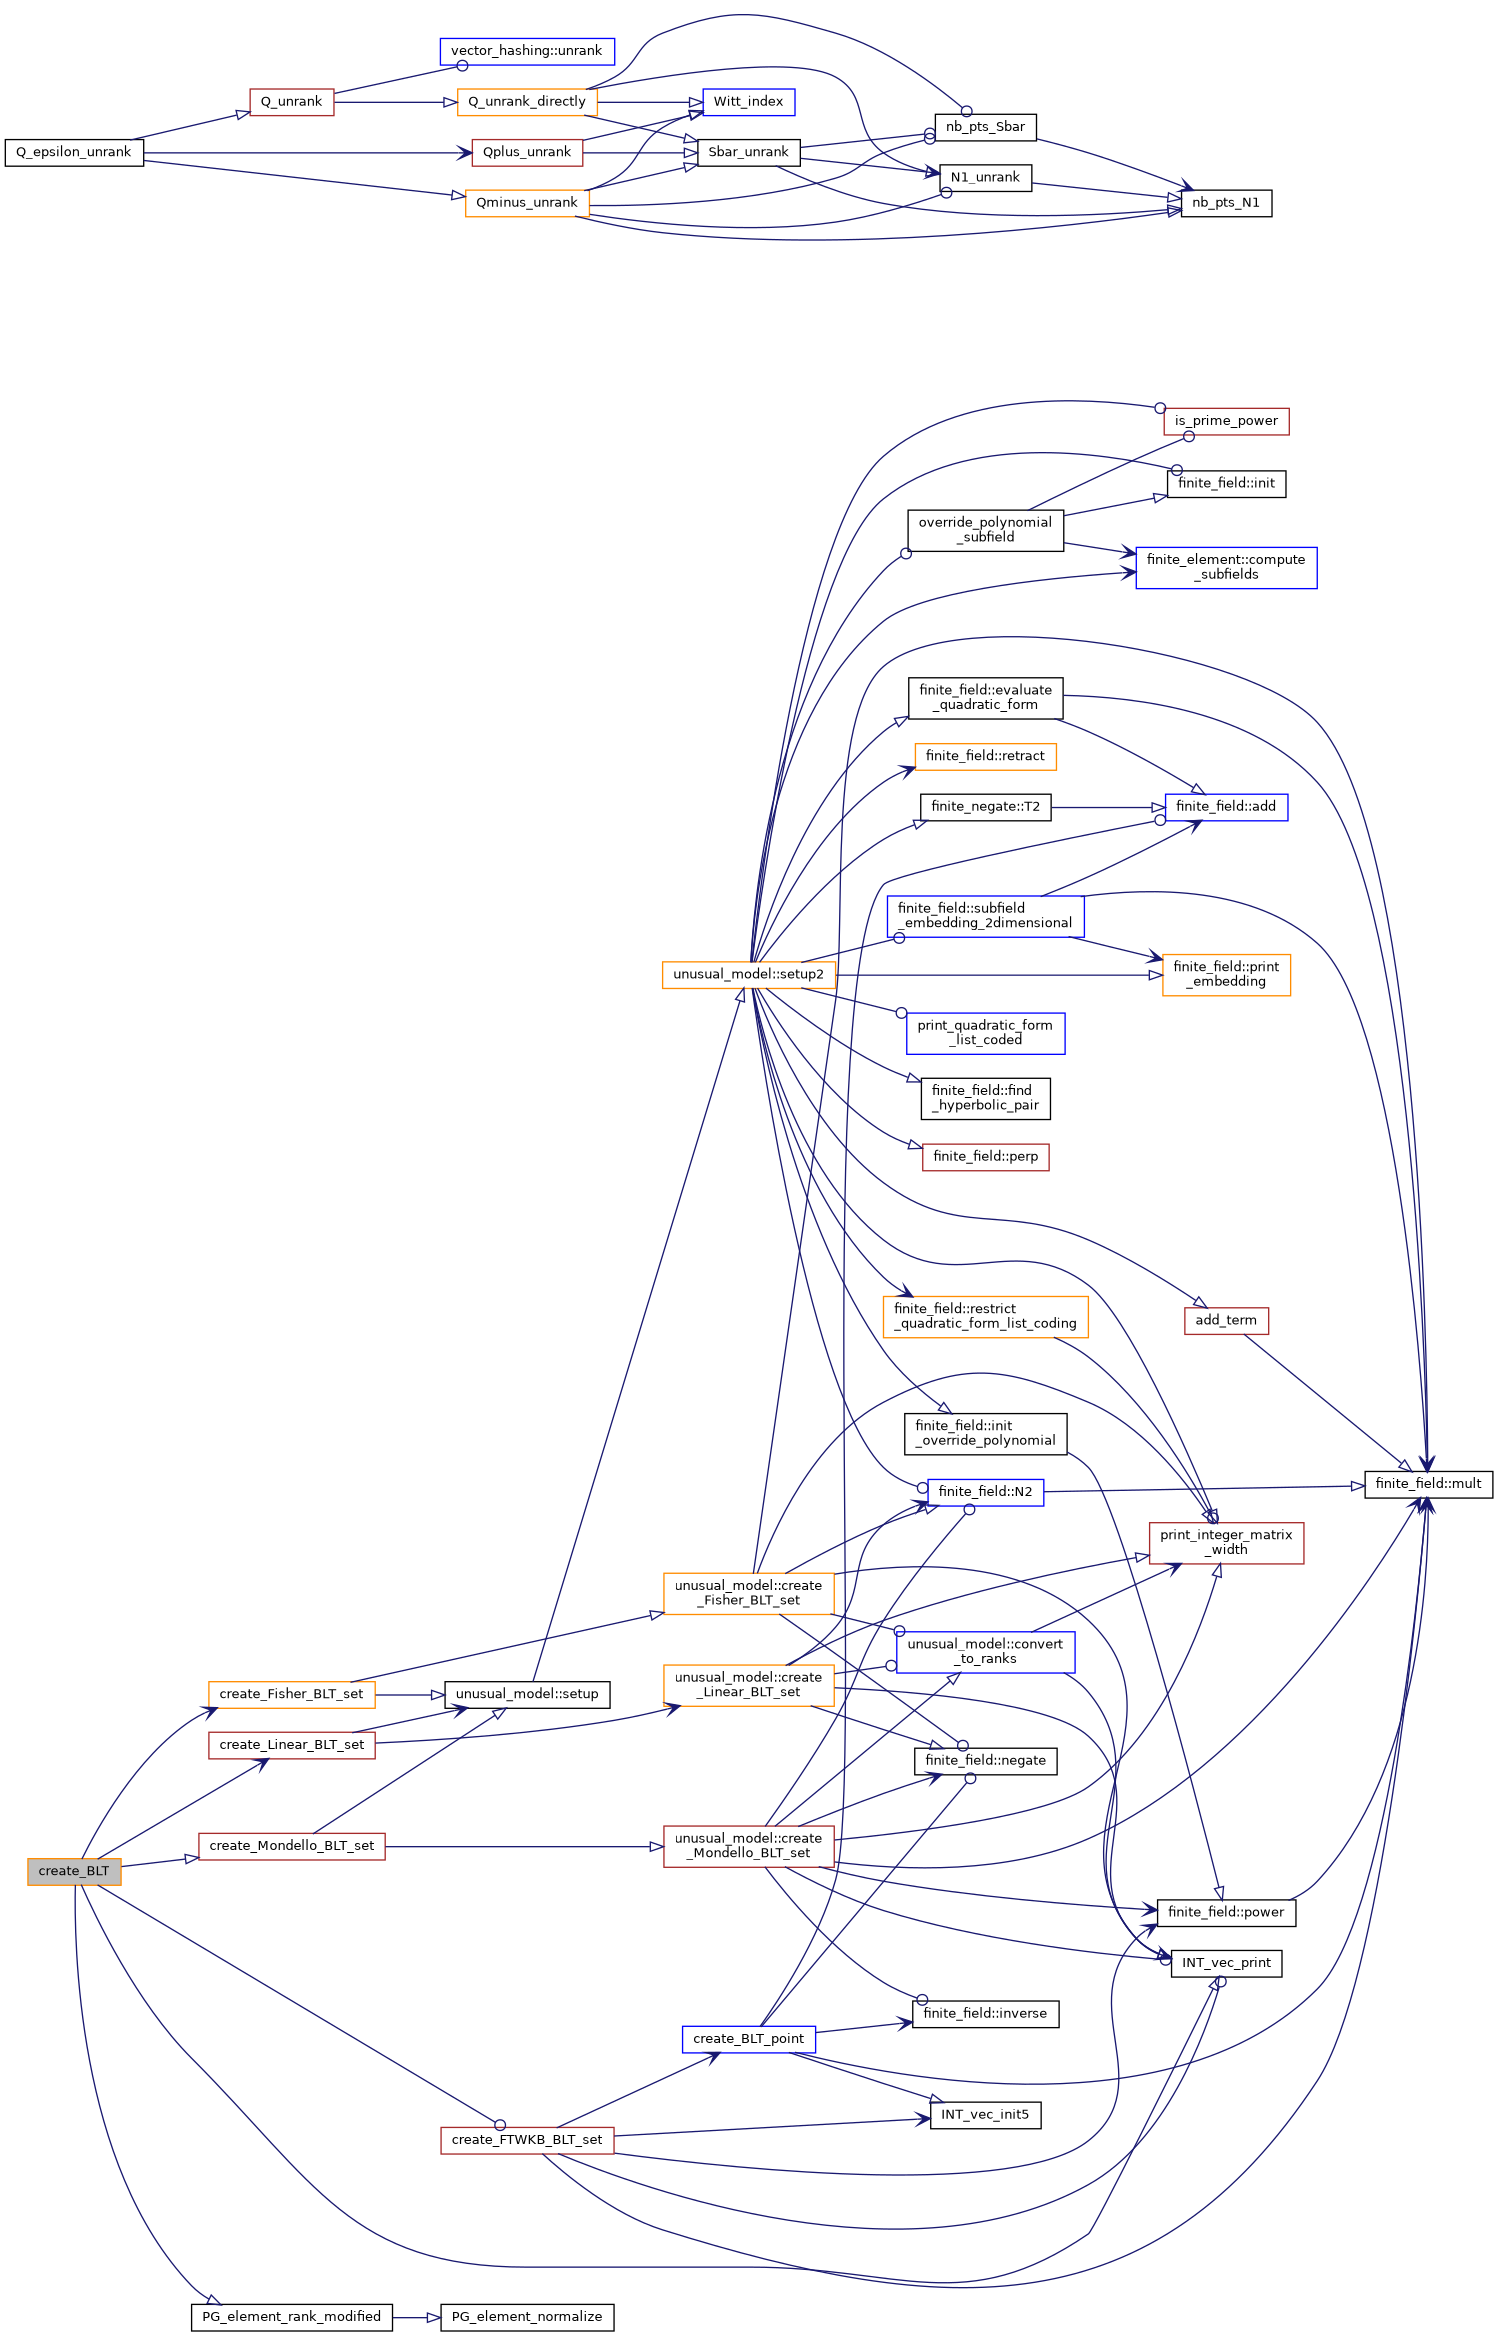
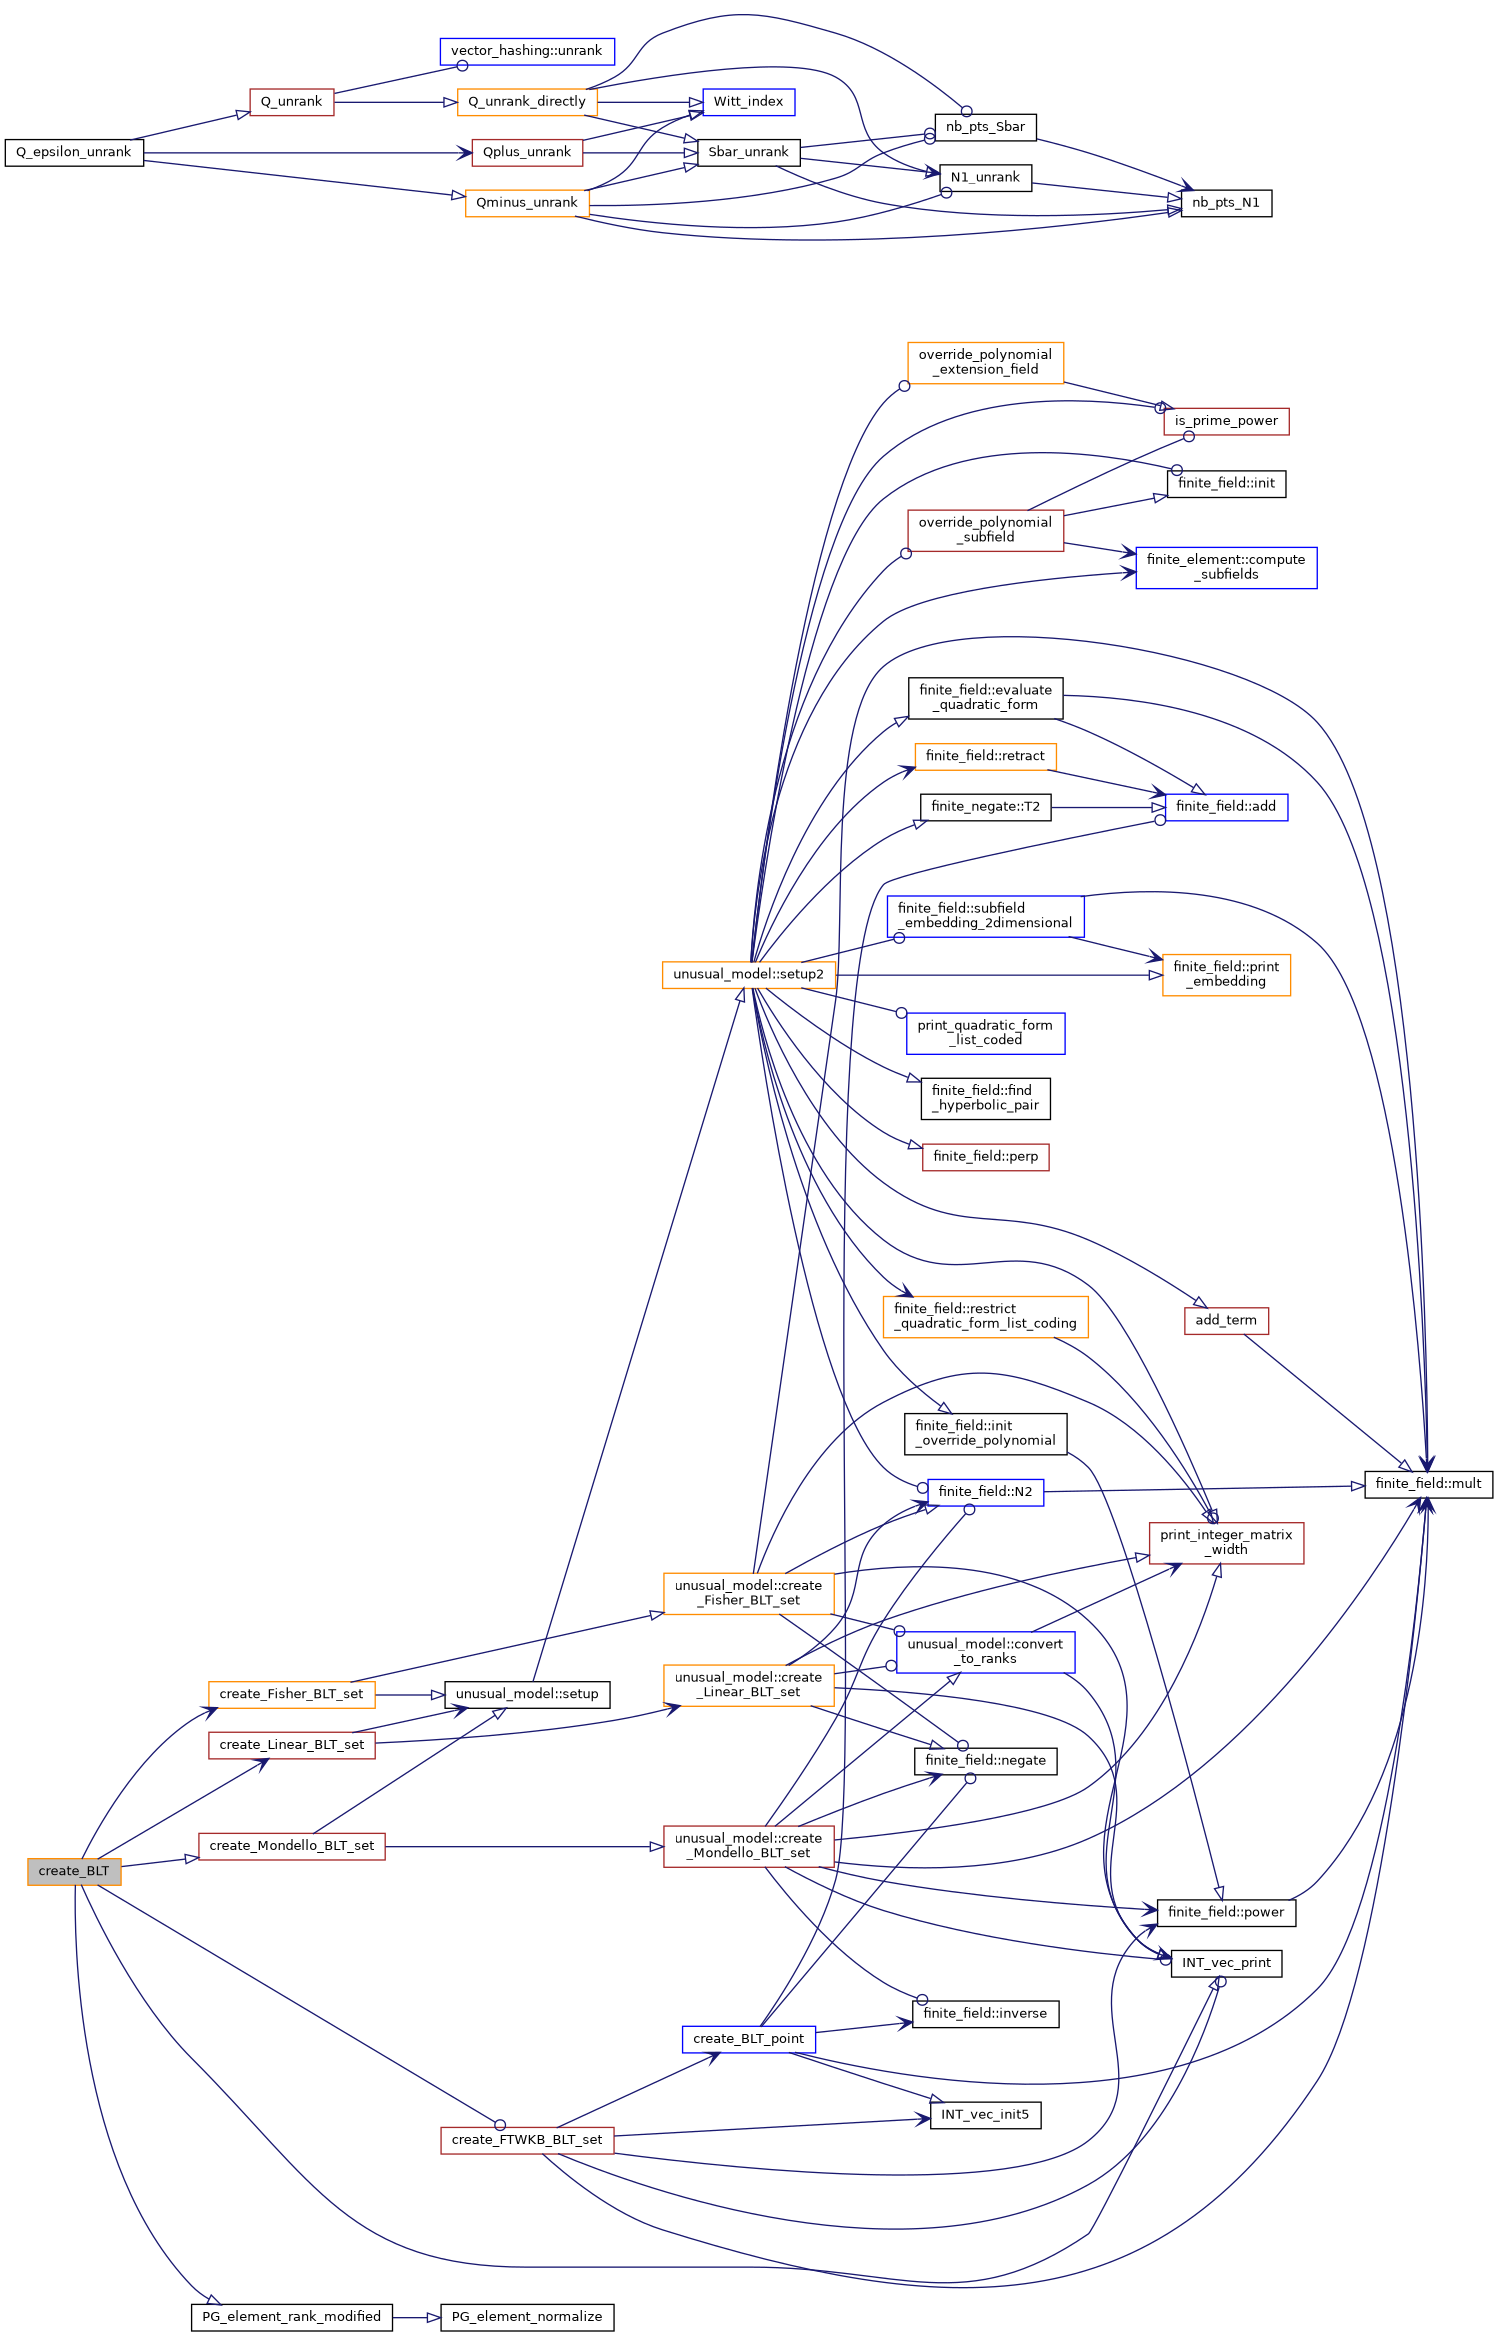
none -> (986, 363)
(986, 531) -> (986, 531)
(1116, 864) -> (1100, 781)
